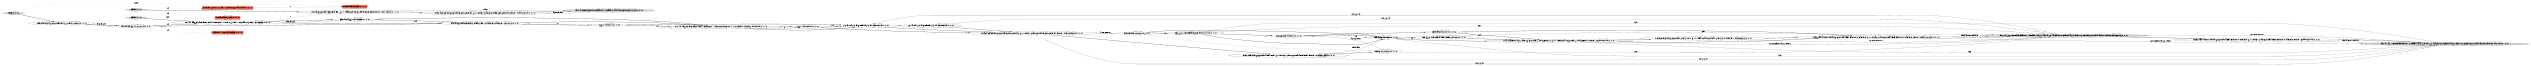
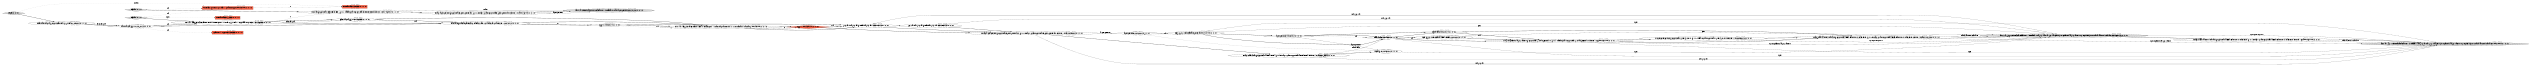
(808, 27) -> (808, 27)
(1262, 31) -> none
(1414, 35) -> (1414, 35)
(1349, 39) -> (1337, 43)
